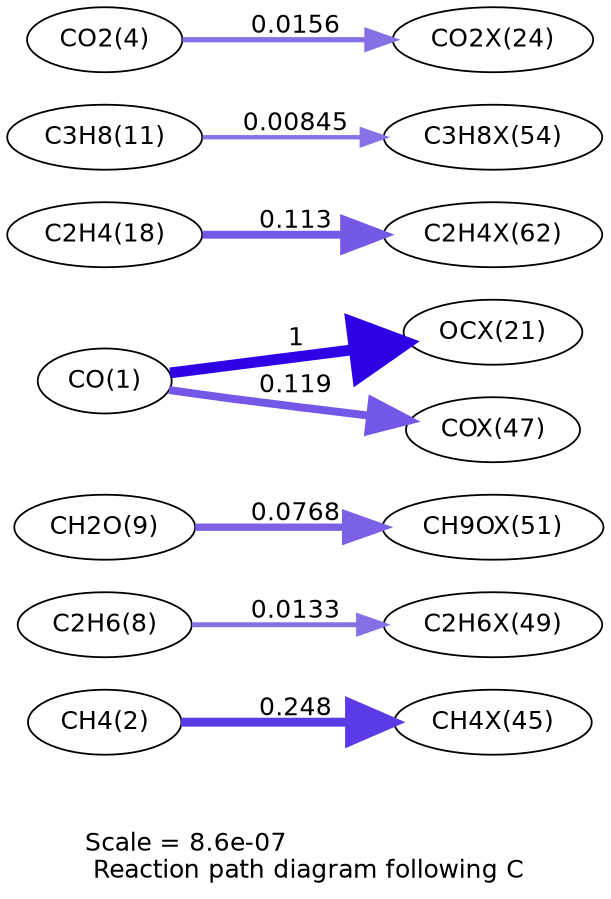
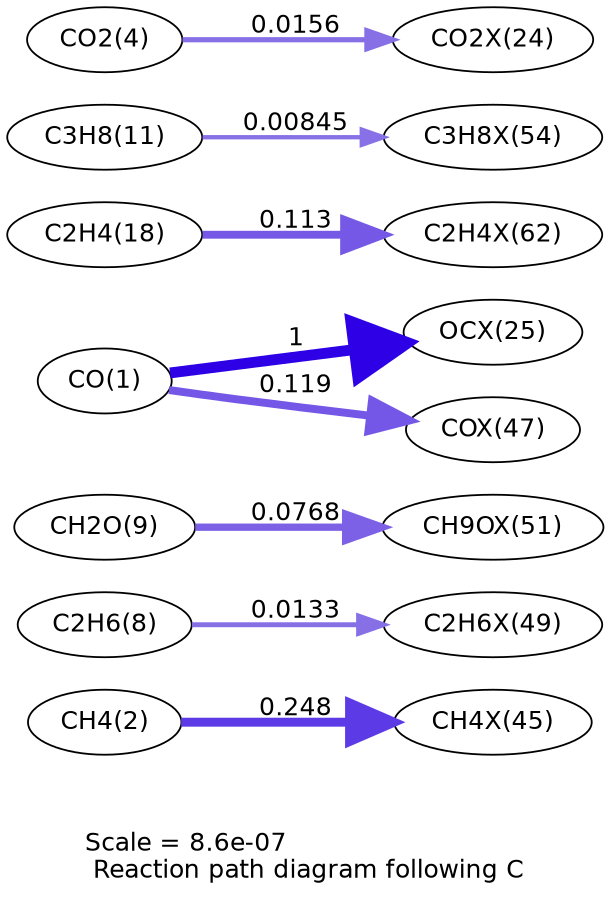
(493, 332) -> (493, 332)
